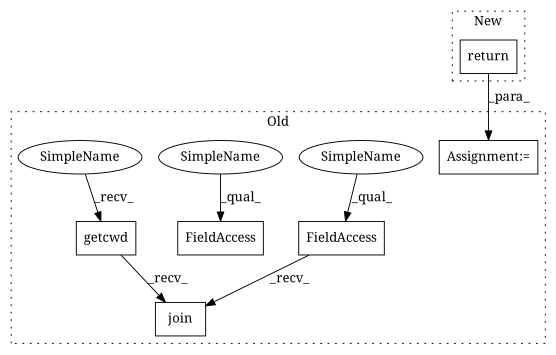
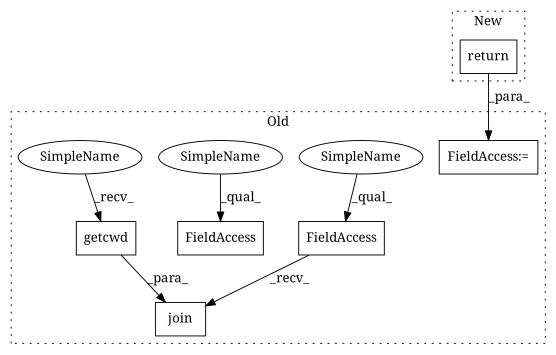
(489, 157) -> (489, 157)
(168, 279) -> (168, 279)
